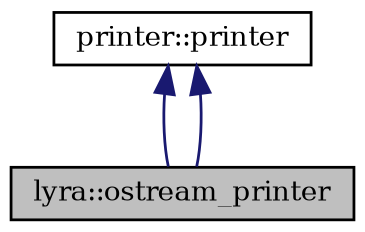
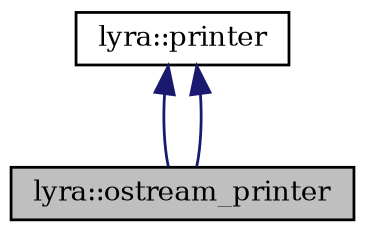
(183, 39) -> (183, 39)
